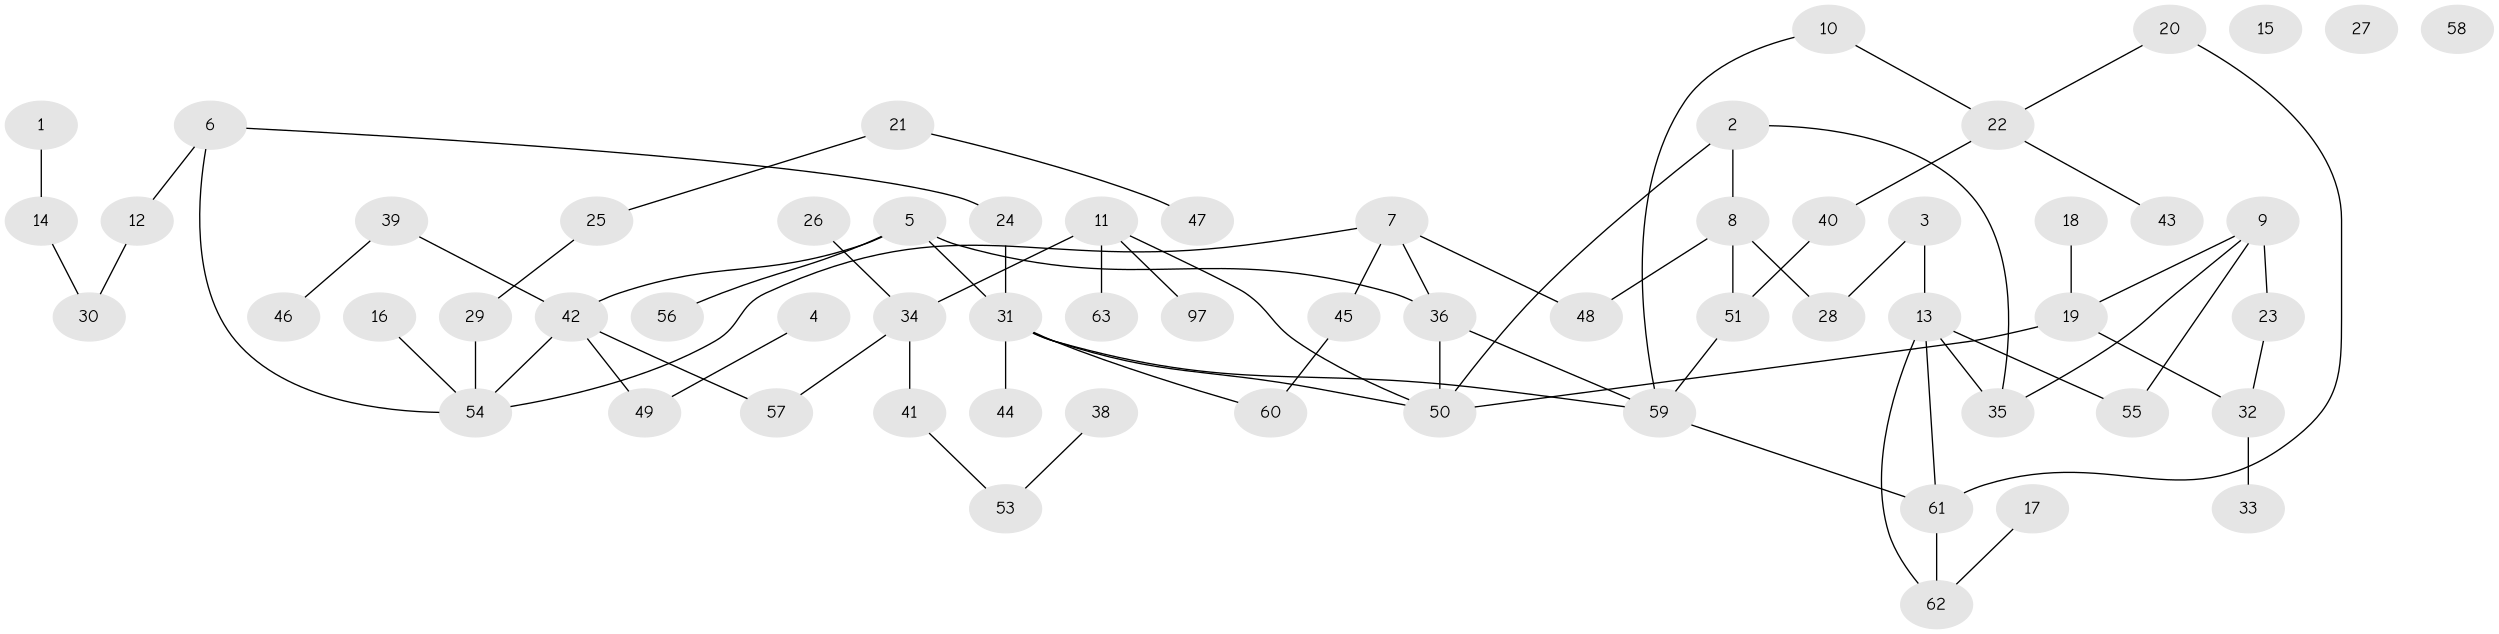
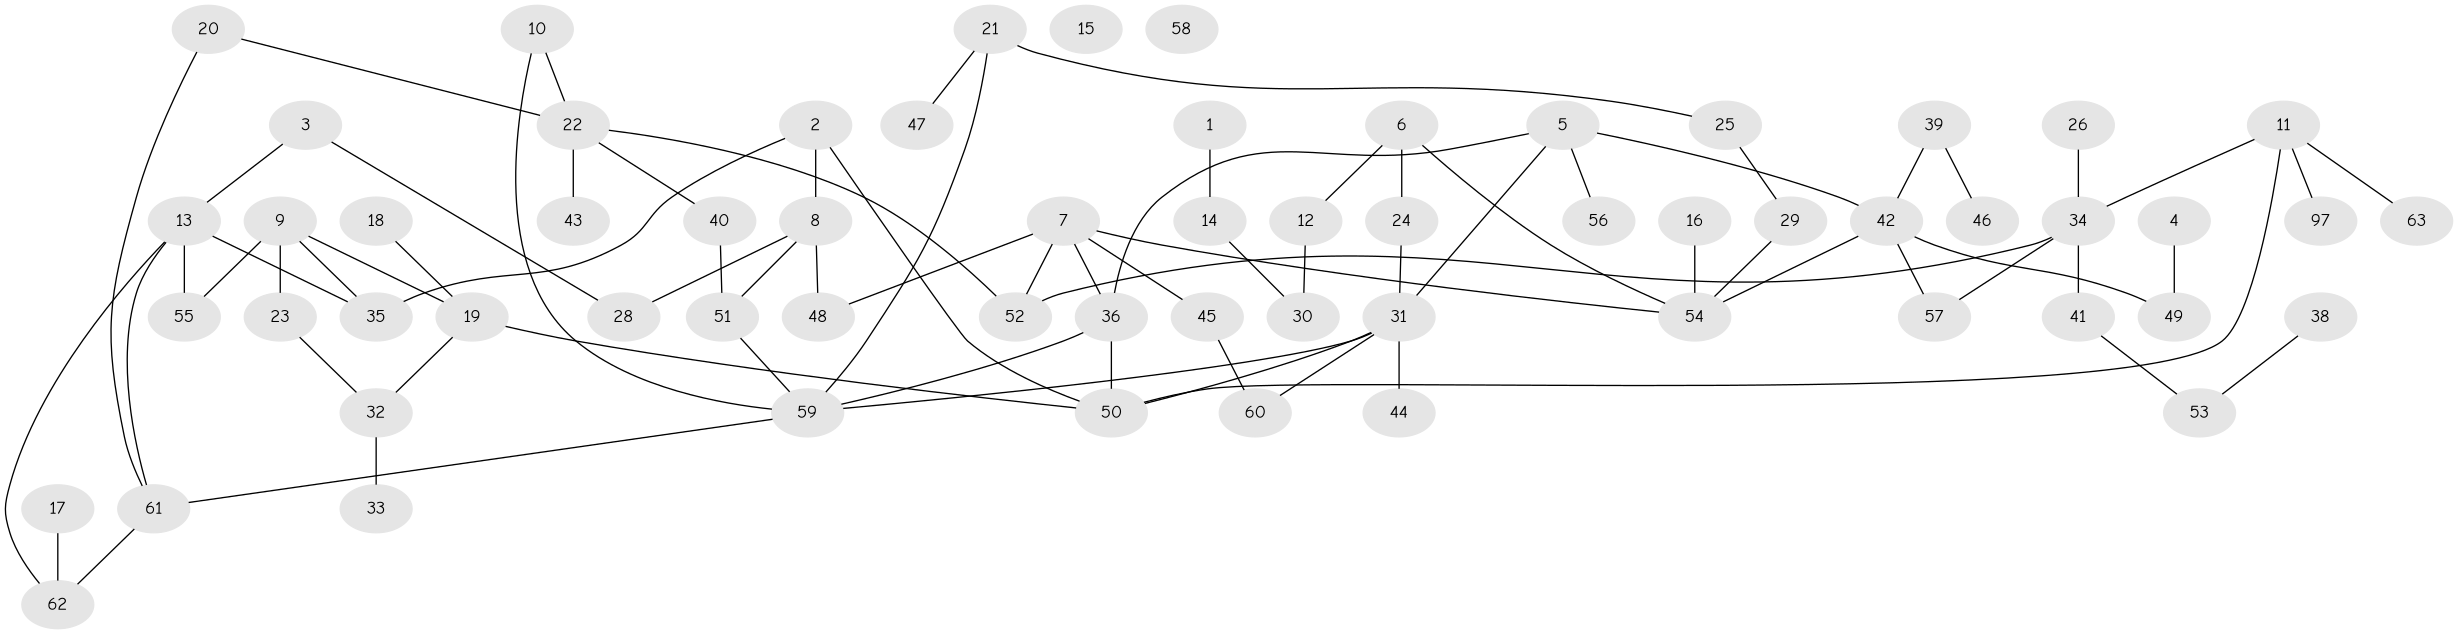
(2362, 29) -> none
none -> (935, 226)
none -> (1015, 317)
